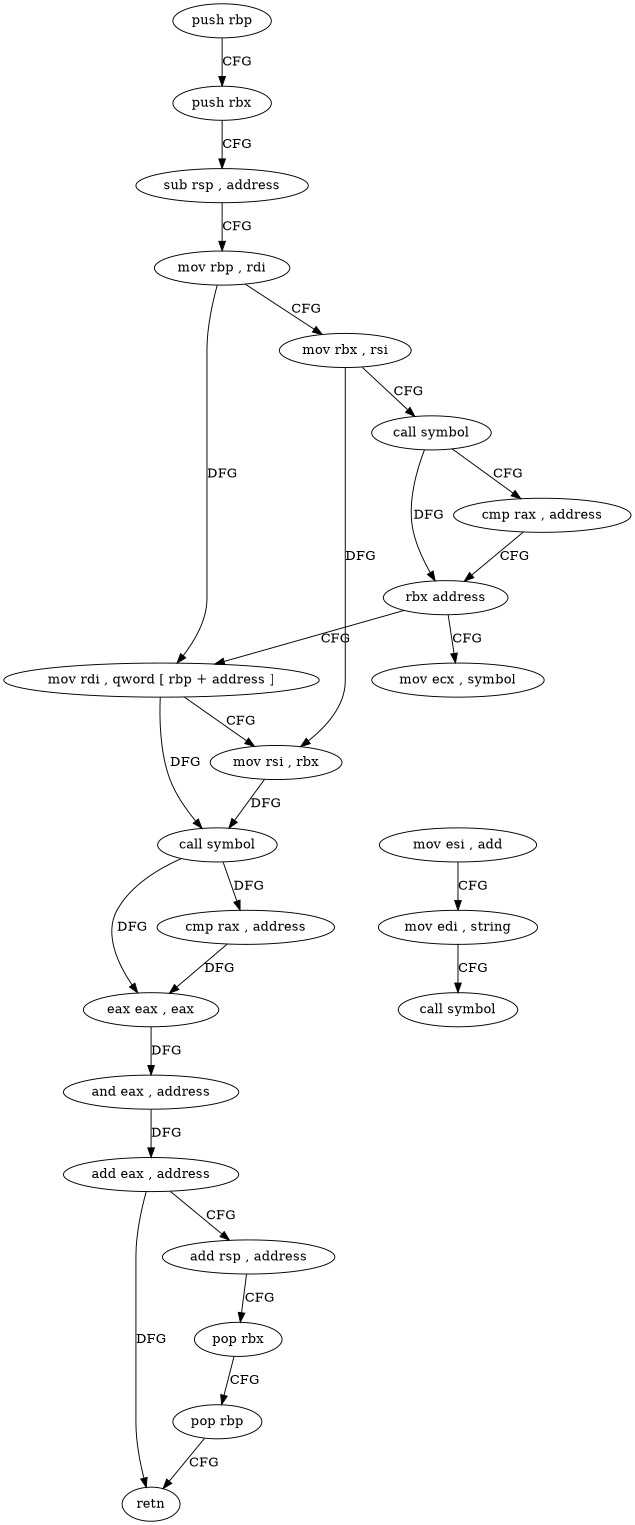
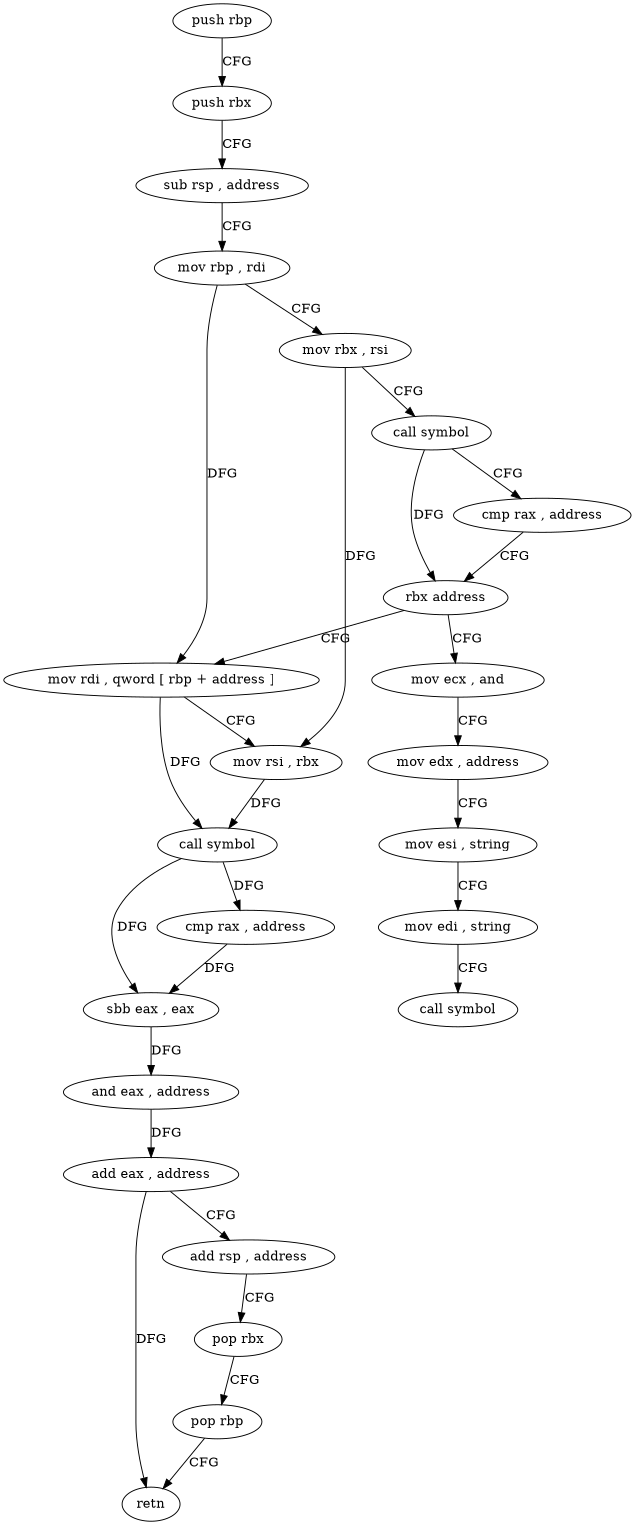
(458, 680) -> (458, 680)
none -> (458, 763)
(458, 845) -> (458, 845)
(151, 1010) -> (151, 1010)
